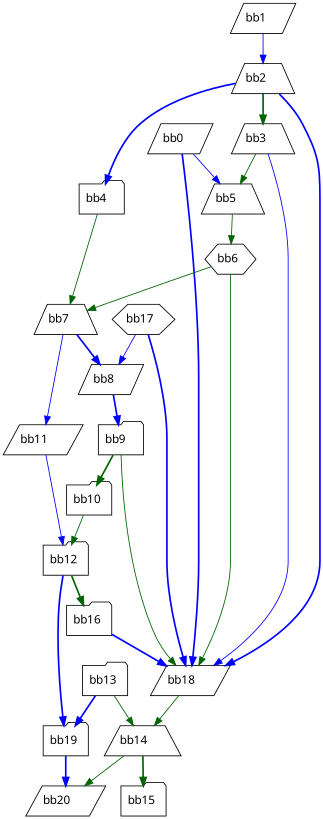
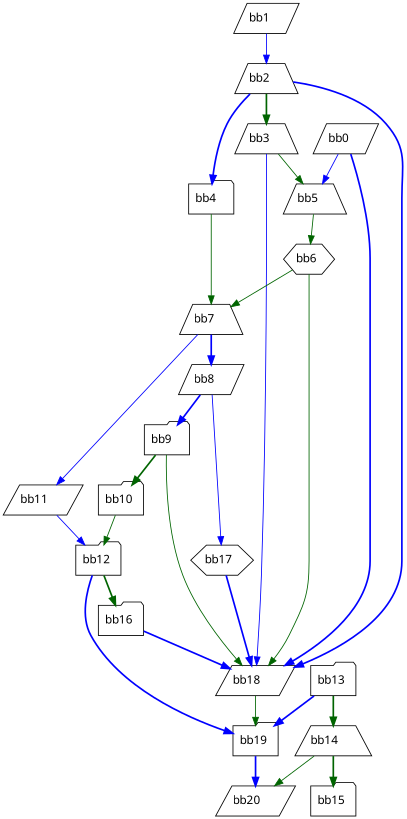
(129, 346) -> (216, 466)
(122, 707) -> (333, 707)
(169, 708) -> (256, 707)
